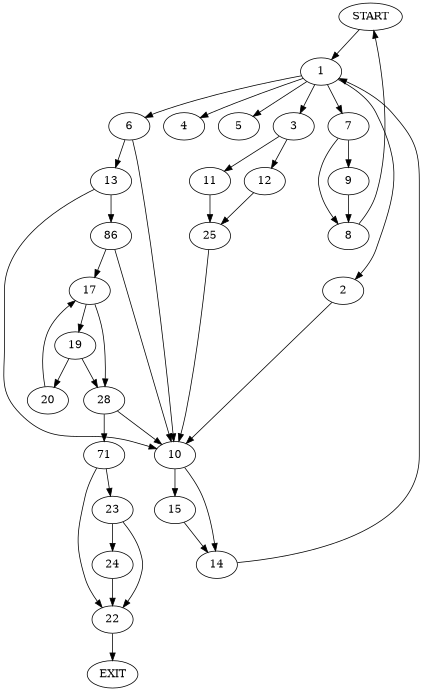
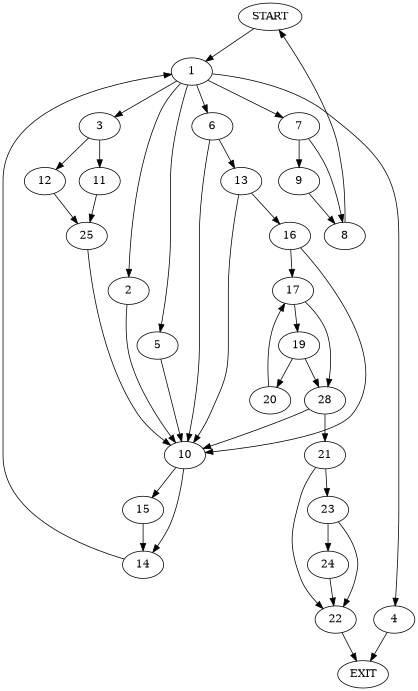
(111, 236) -> (290, 236)
none -> (170, 397)
(104, 455) -> (325, 455)
none -> (381, 643)
